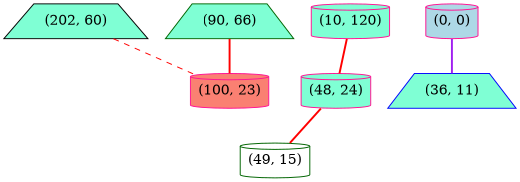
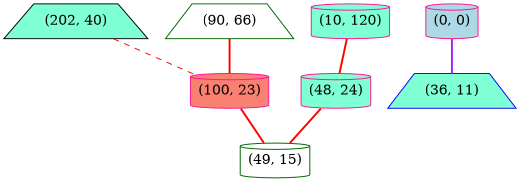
(76, 21) -> (76, 21)
(230, 21) -> (230, 21)
none -> (252, 126)
